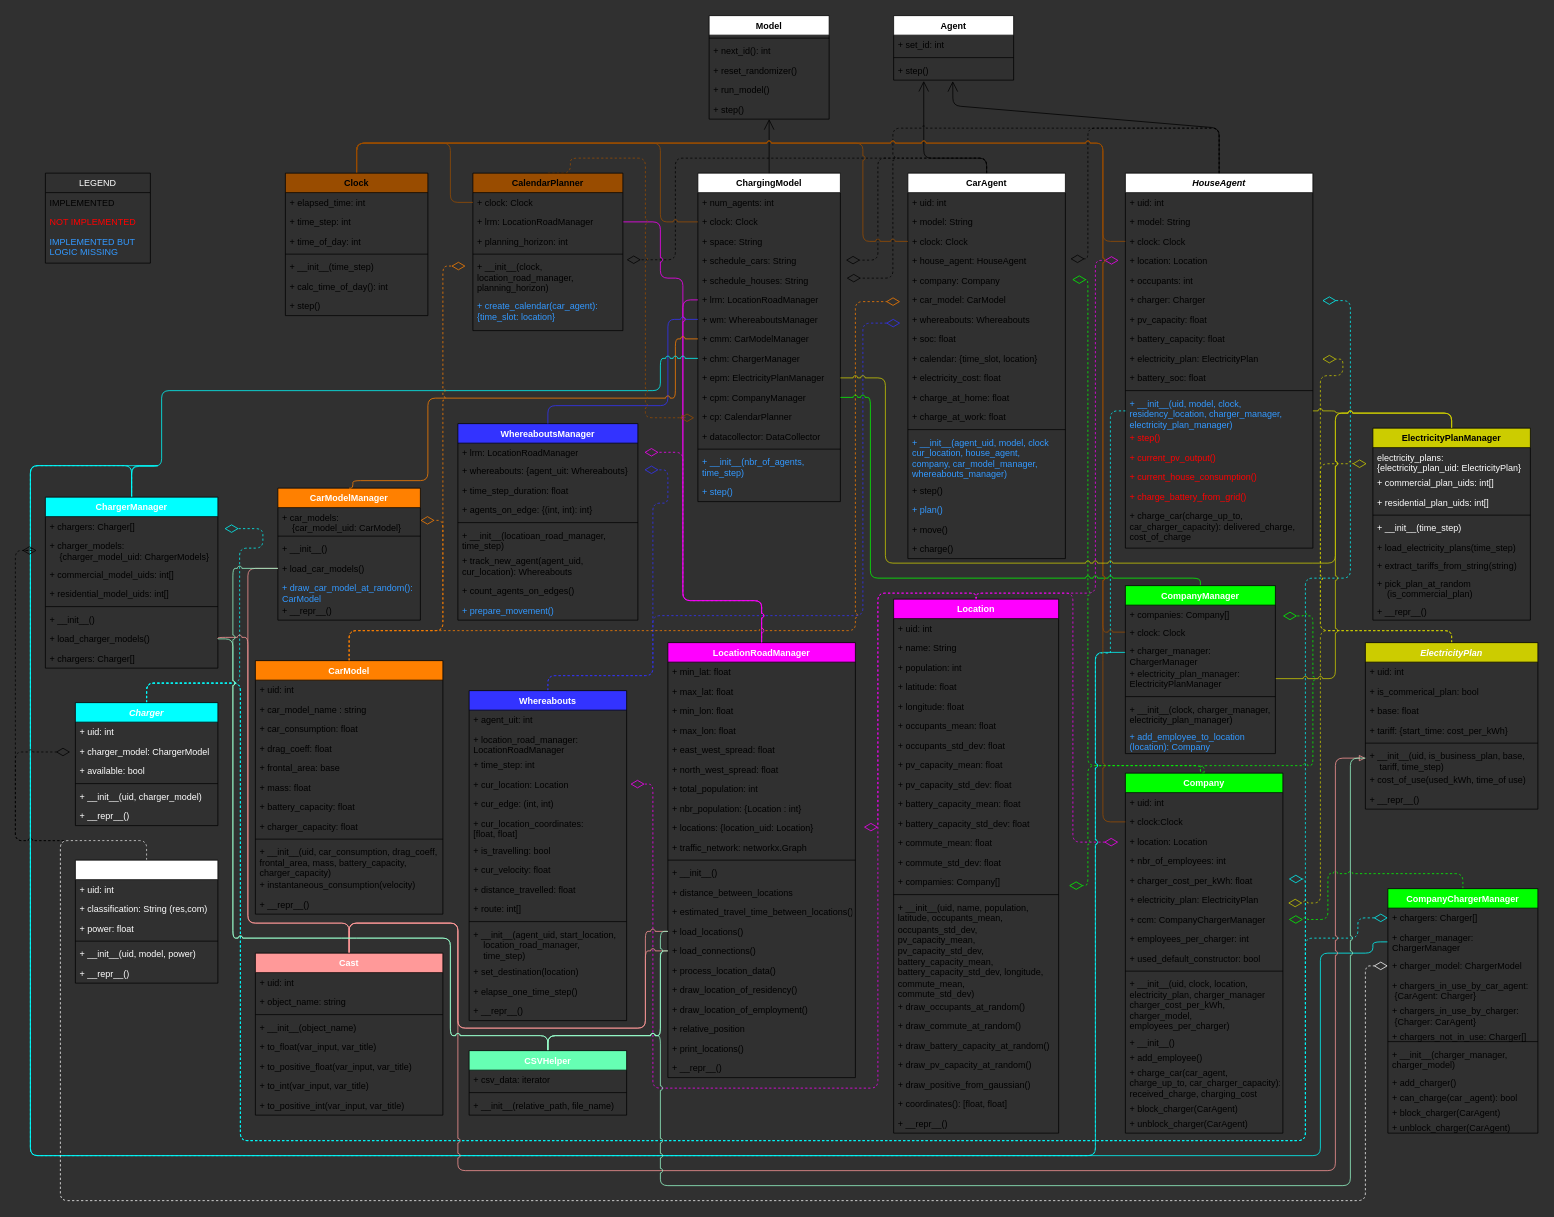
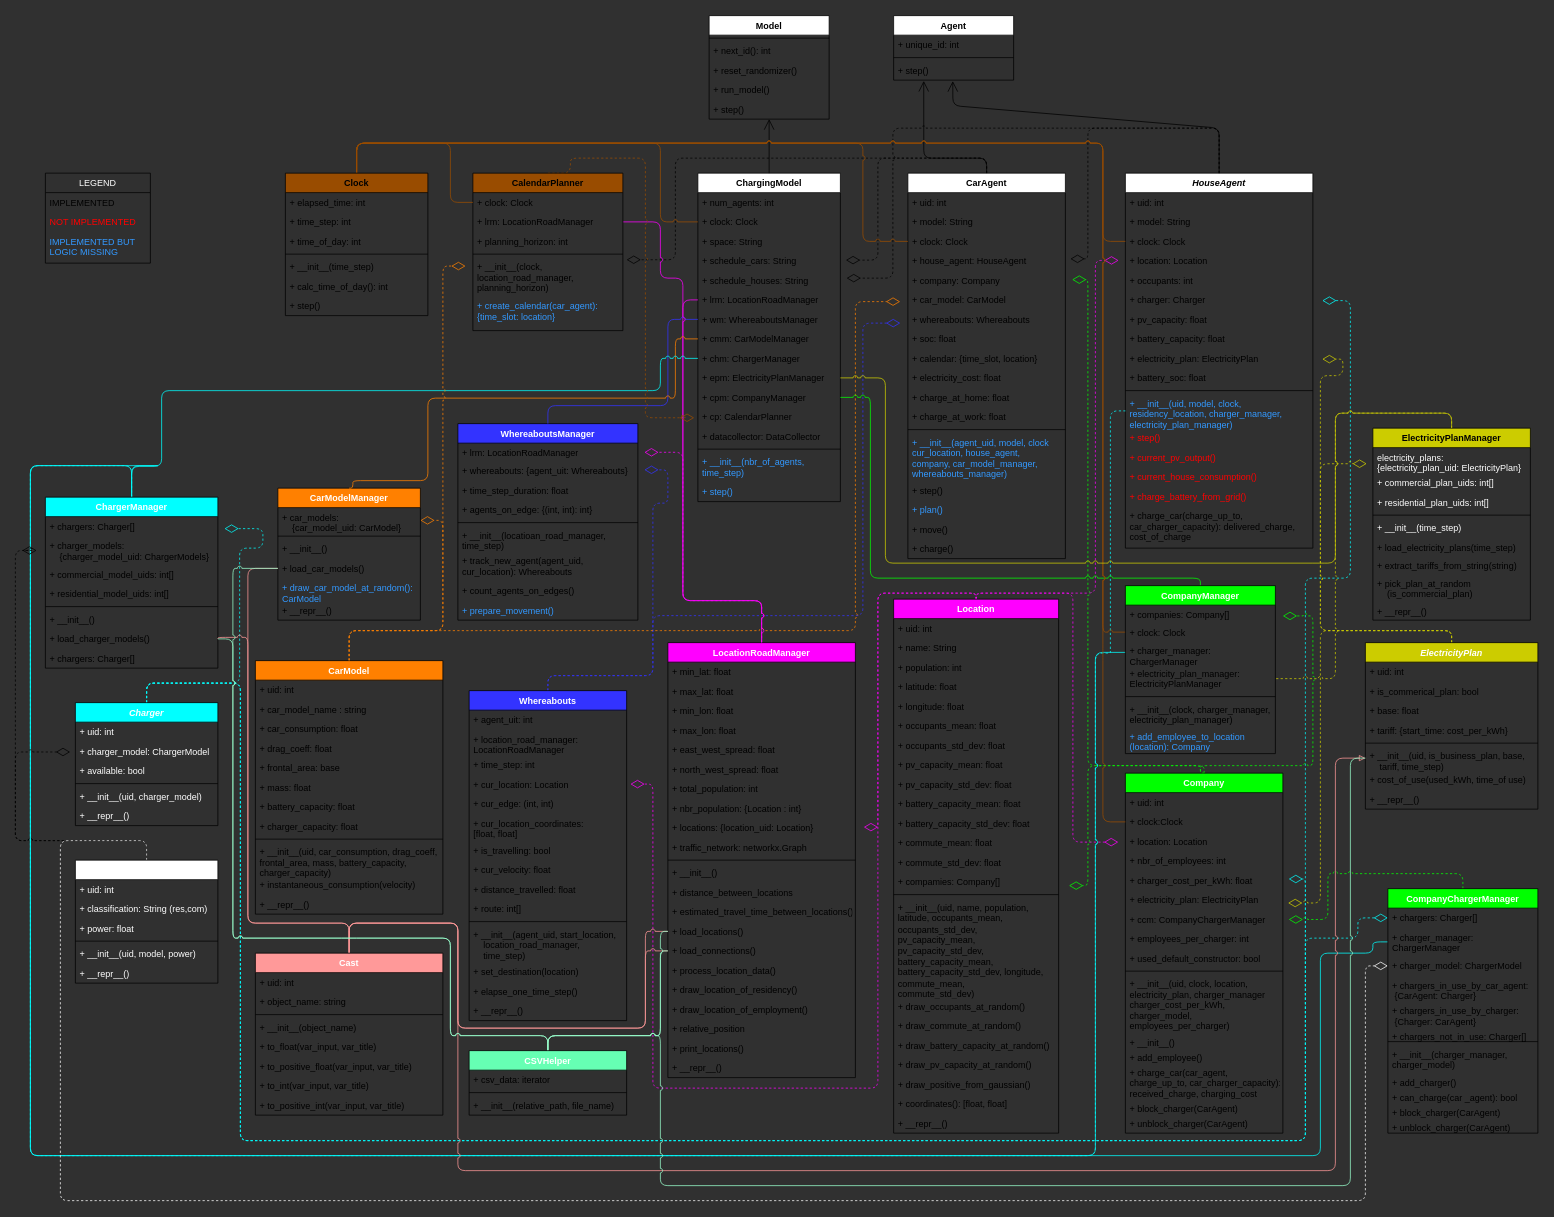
(925, 45) -> (931, 45)
(1326, 411) -> none
(1335, 646) -> (1335, 646)
